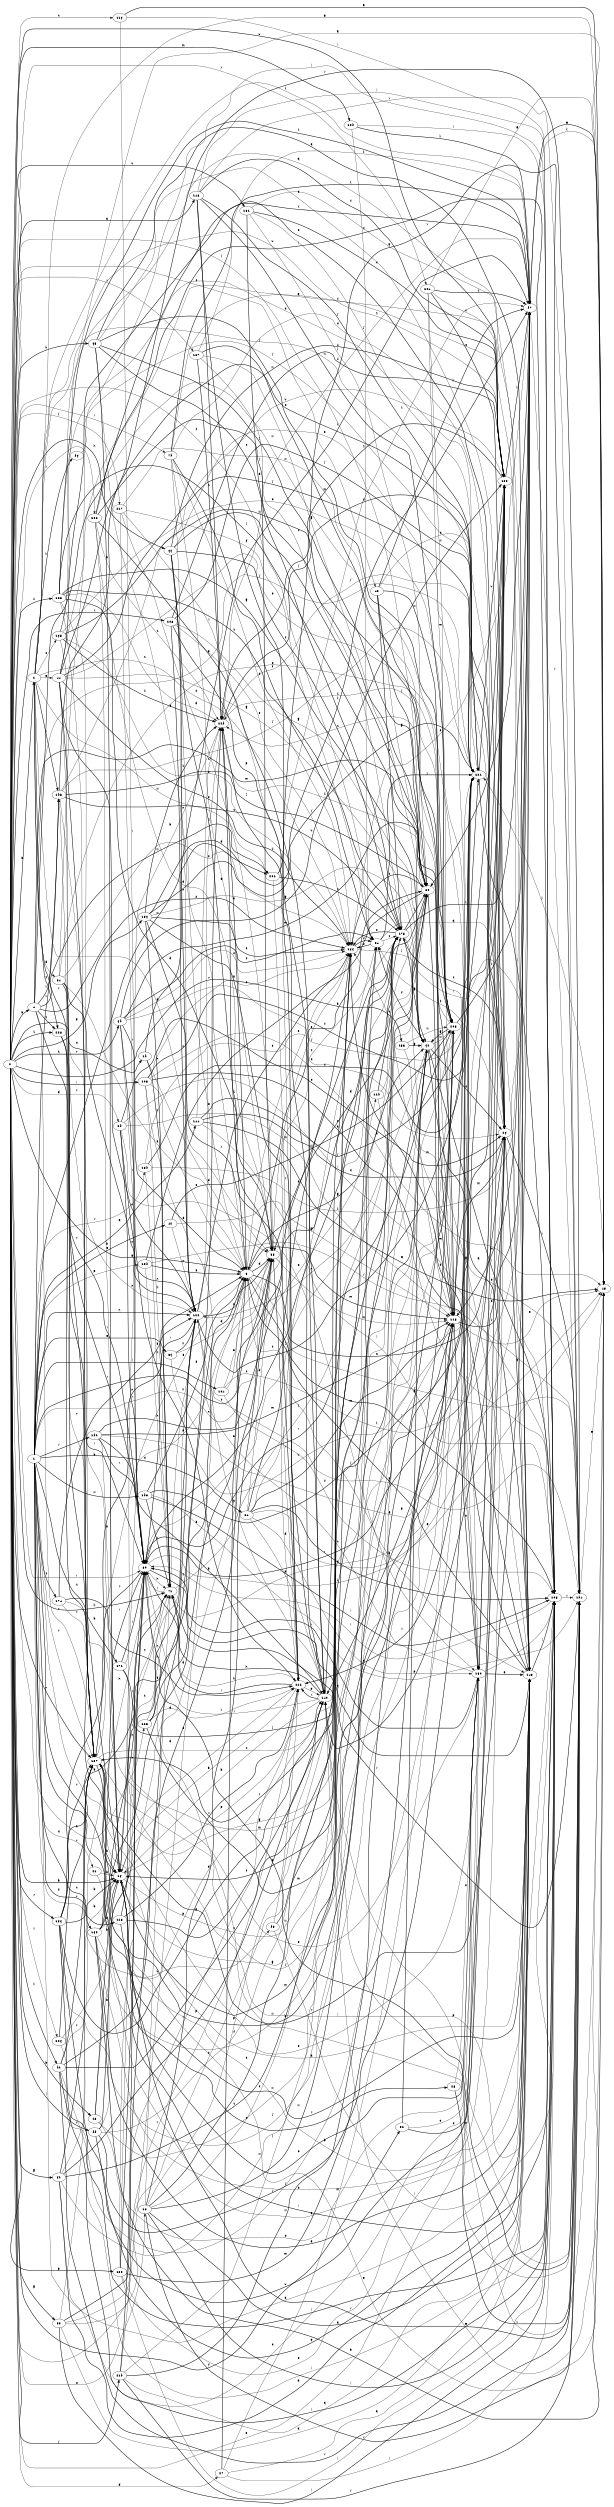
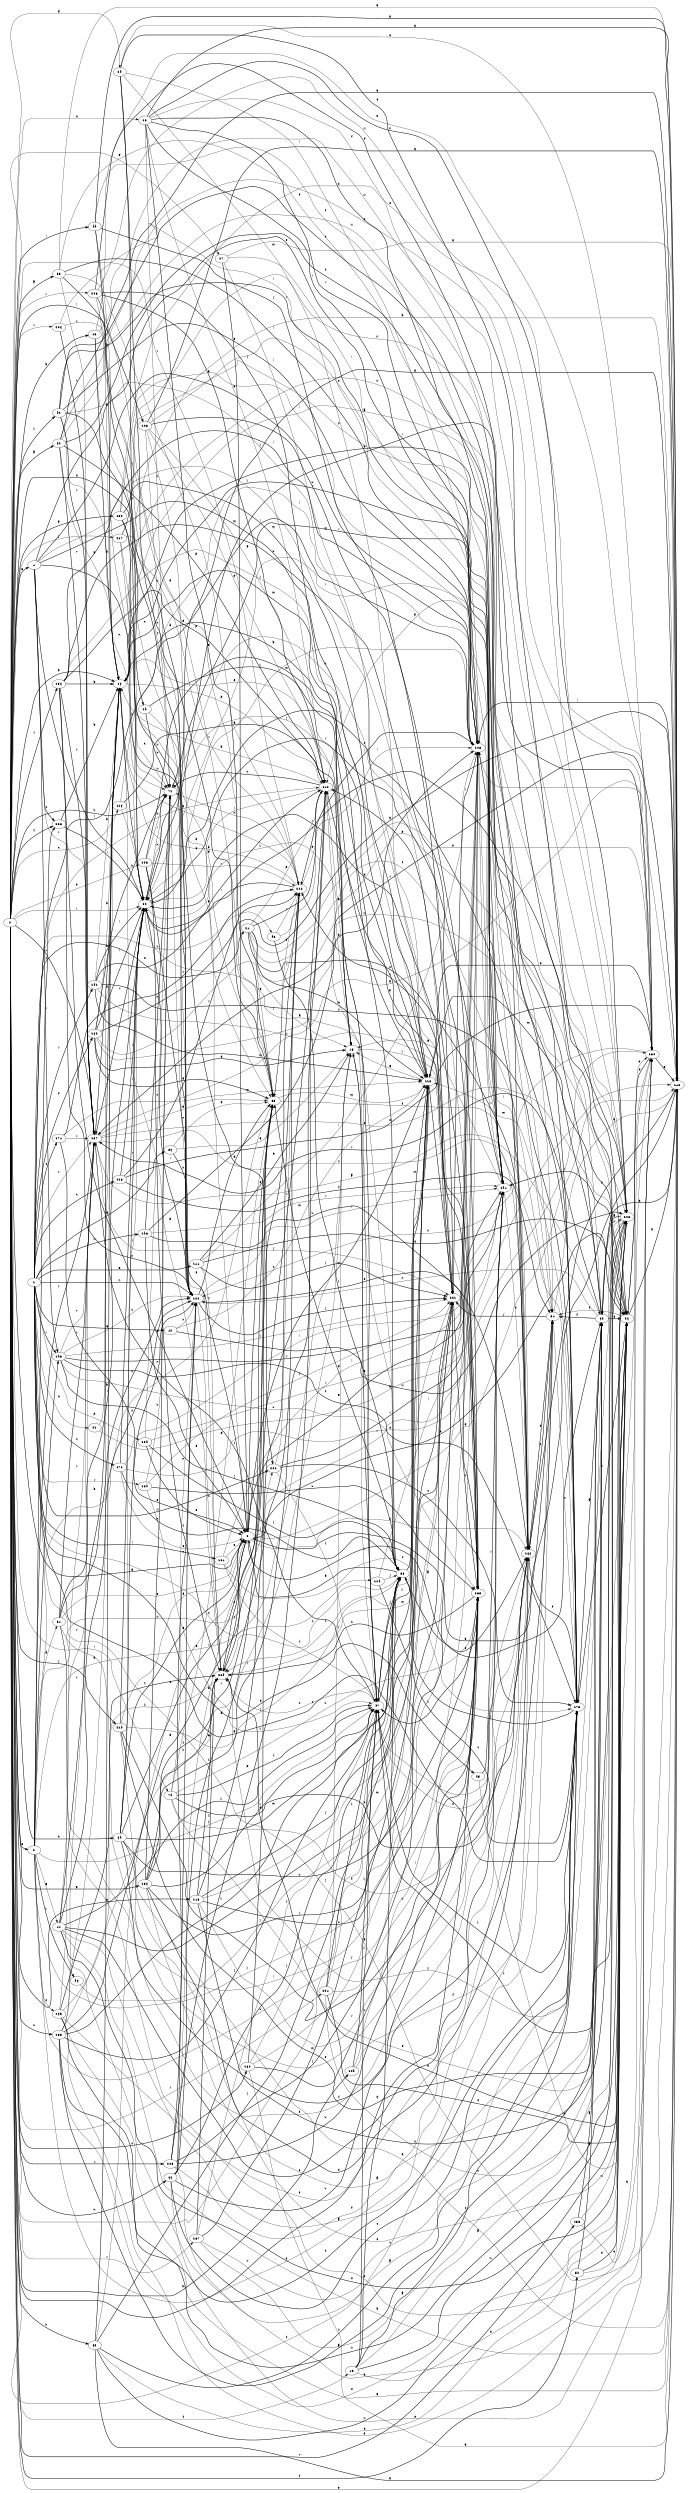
(333, 1325) -> none
none -> (130, 1559)
